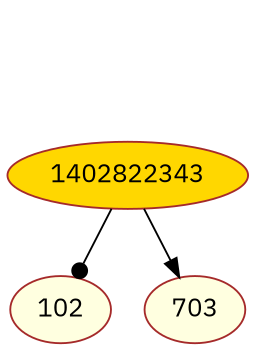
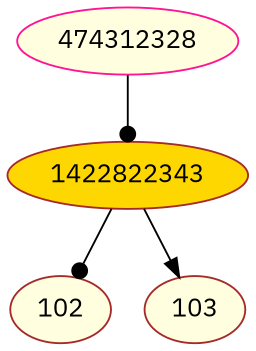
none -> (128, 41)
(128, 175) -> (128, 175)
(195, 310) -> (195, 310)
